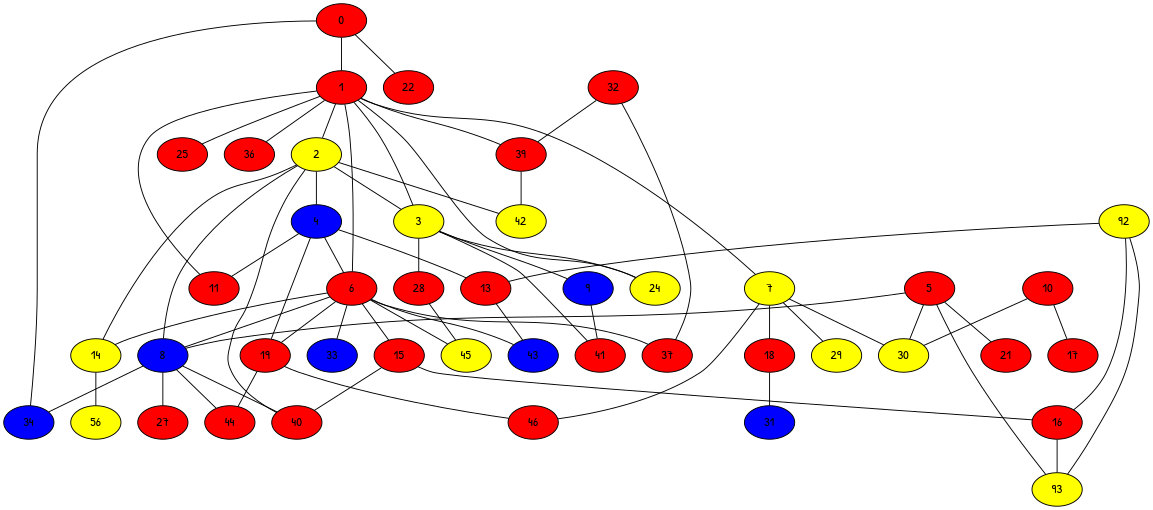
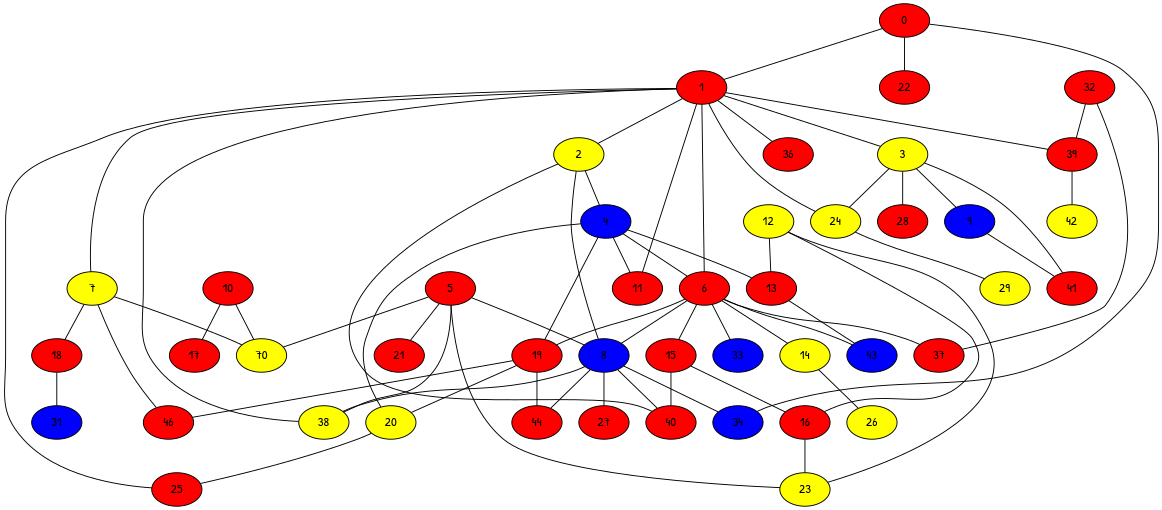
(368, 188) -> none
(419, 188) -> none
(1124, 221) -> (769, 221)
(178, 227) -> none
(803, 322) -> (920, 256)
(466, 355) -> none
(904, 355) -> (262, 355)
(96, 422) -> (872, 422)
none -> (324, 422)
none -> (391, 422)
(1057, 489) -> (805, 489)
